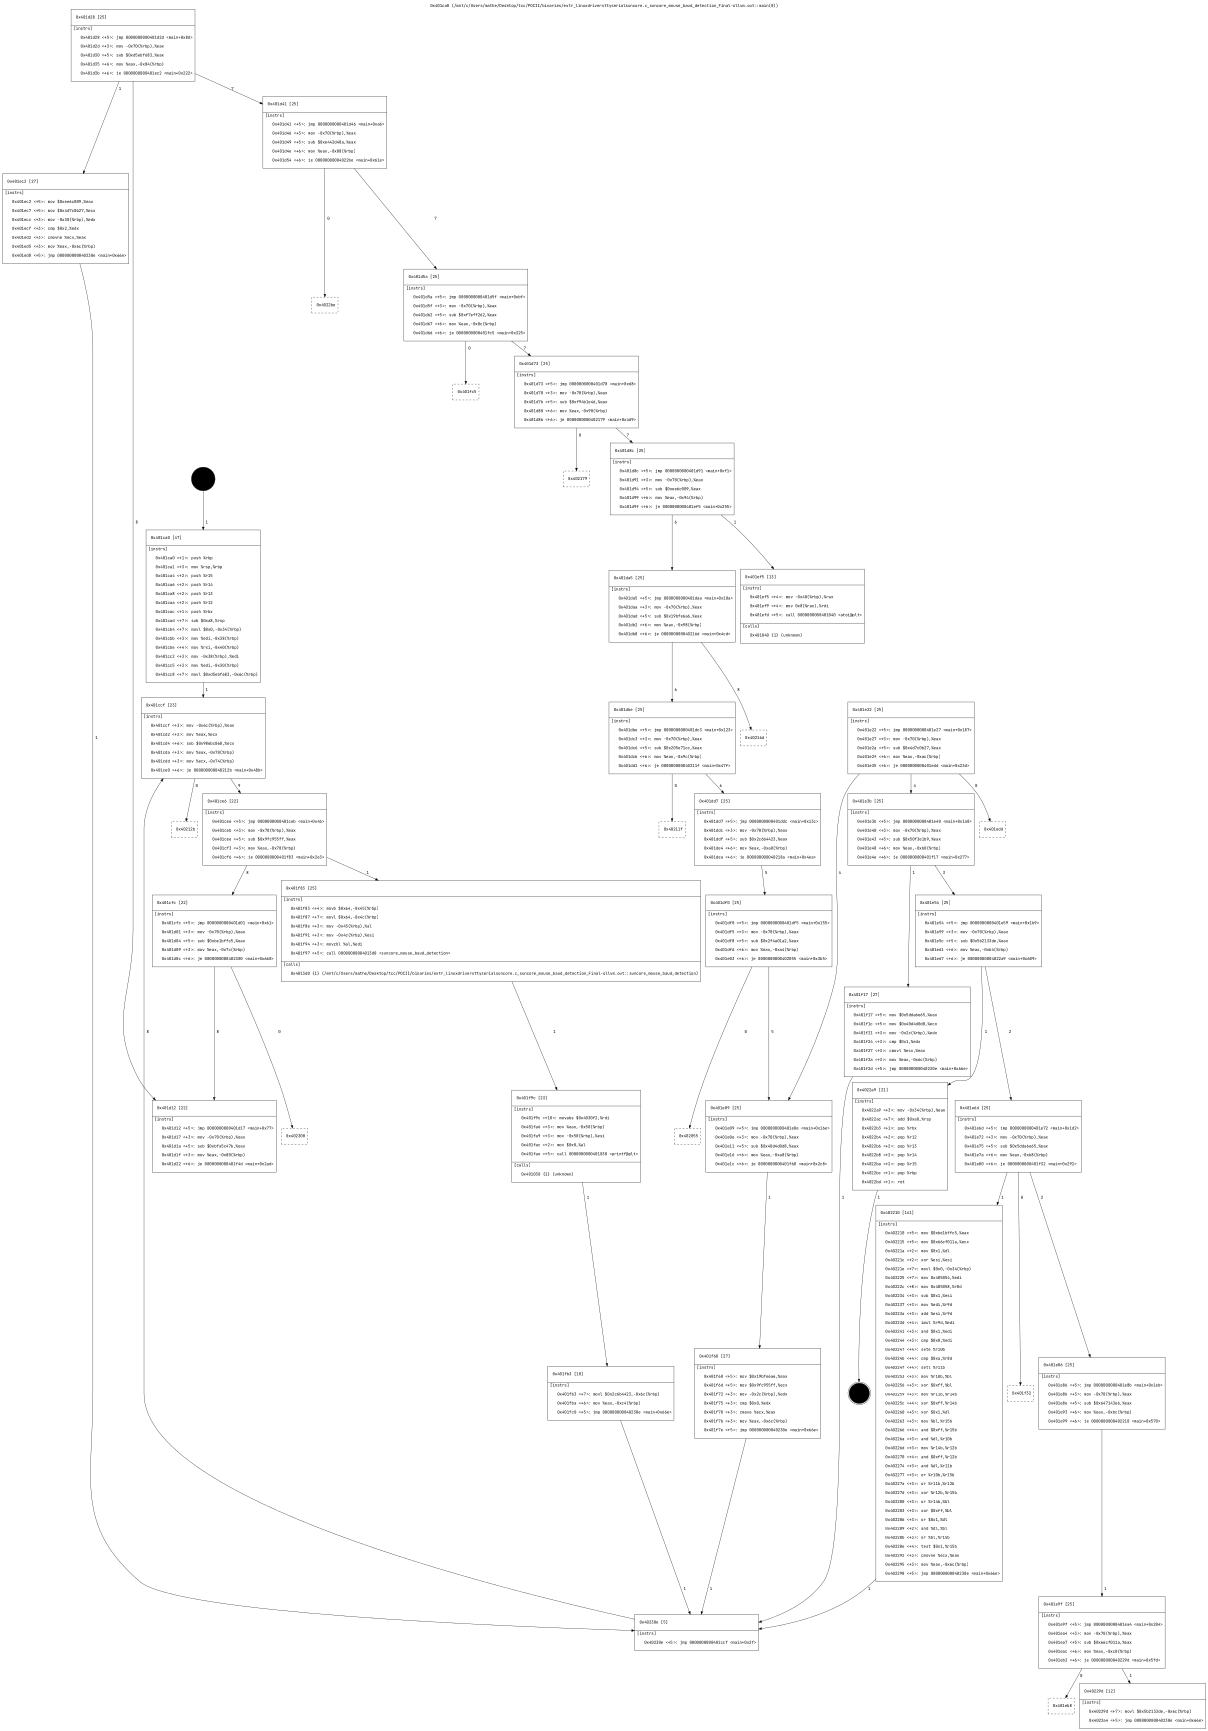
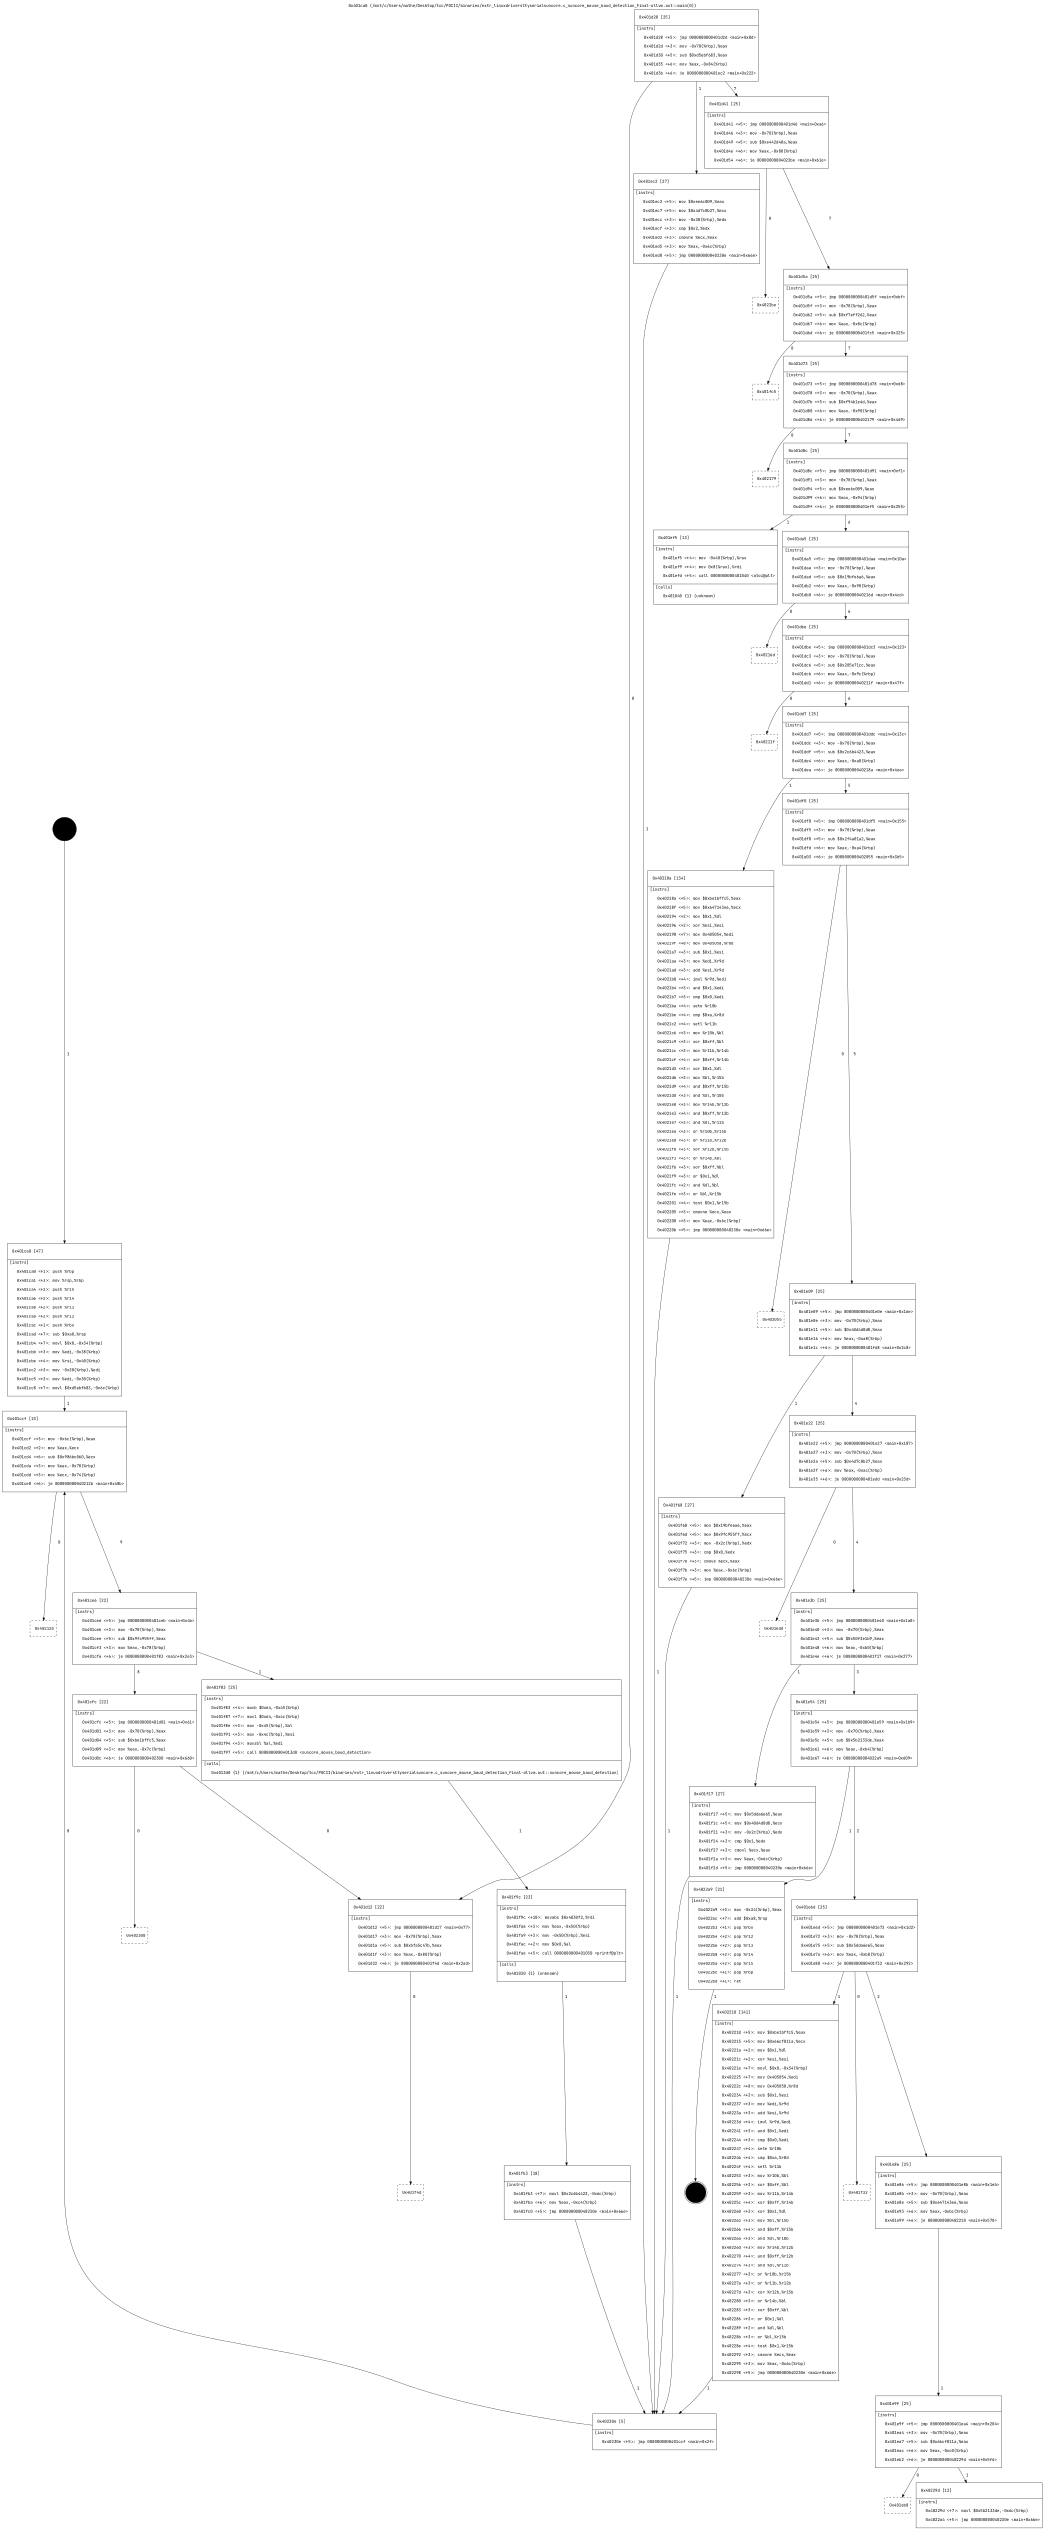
(838, 937) -> (852, 1384)
none -> (711, 1054)
none -> (411, 2193)
